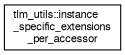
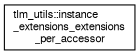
(63, 27) -> (70, 27)
